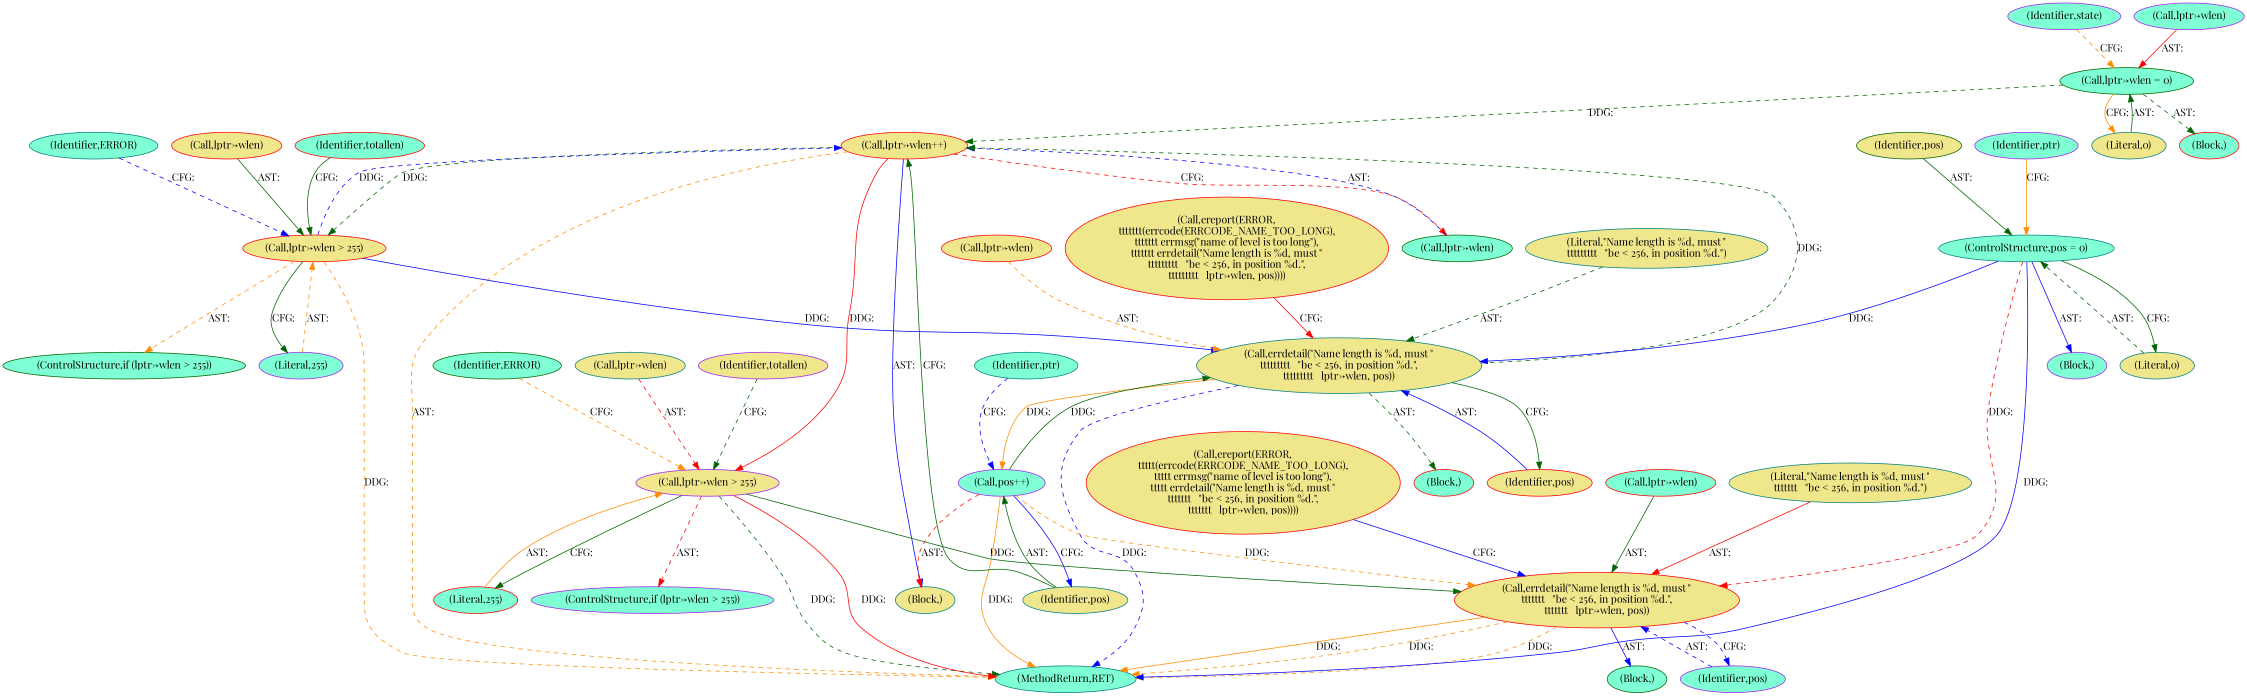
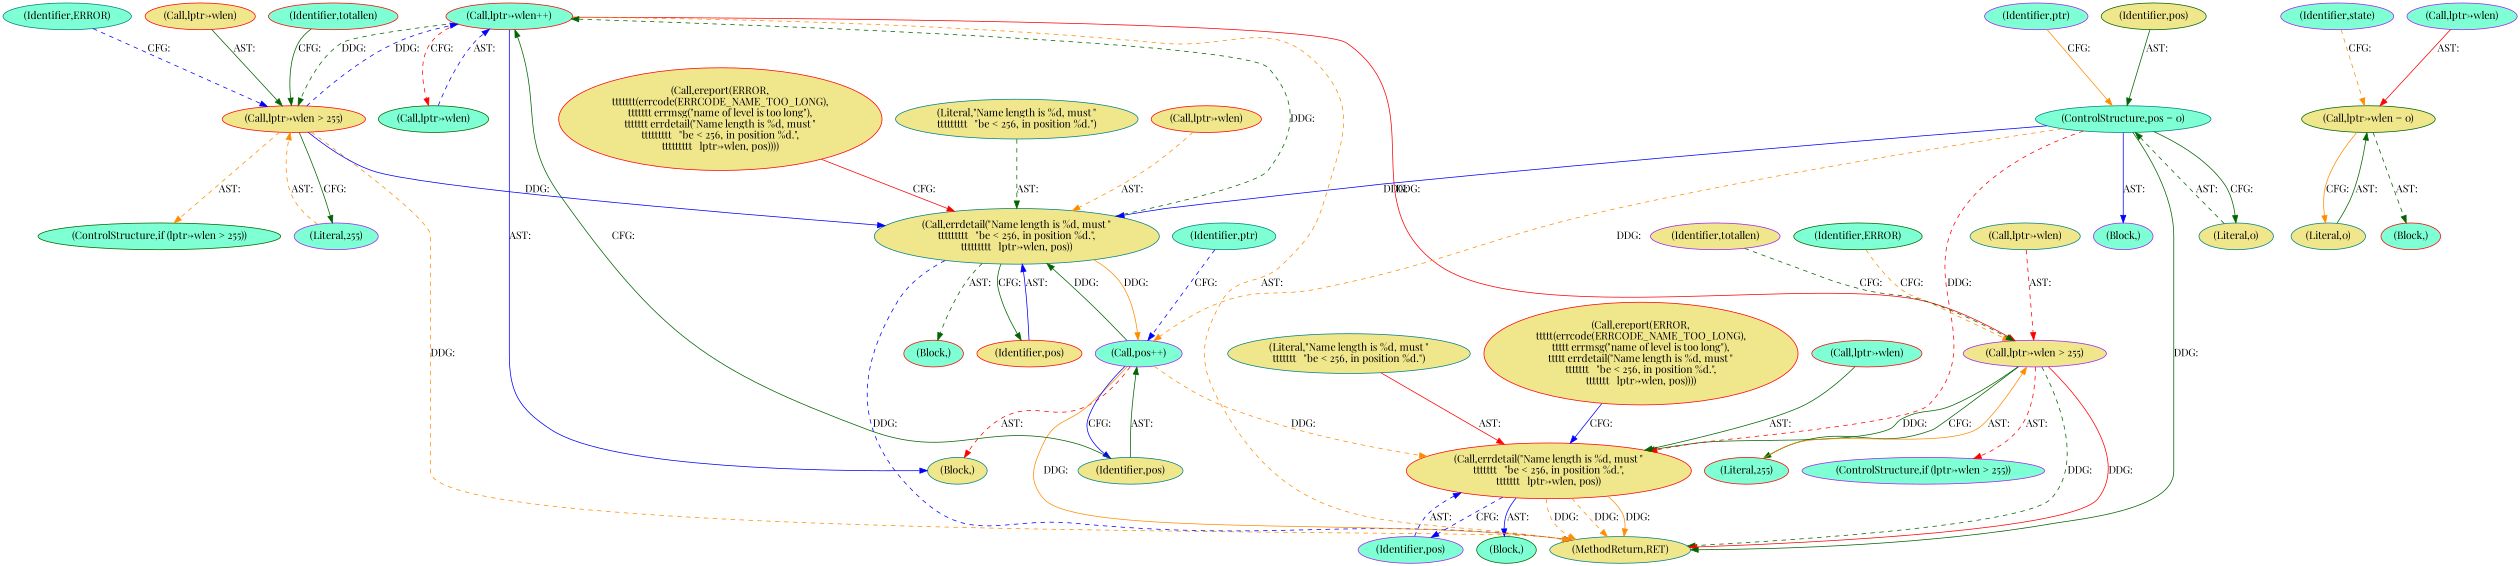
(2127, 81) -> (2368, 119)
(1518, 113) -> none
(904, 146) -> (509, 16)
none -> (1604, 211)
(1717, 633) -> (2118, 512)
(1066, 679) -> (1620, 550)
